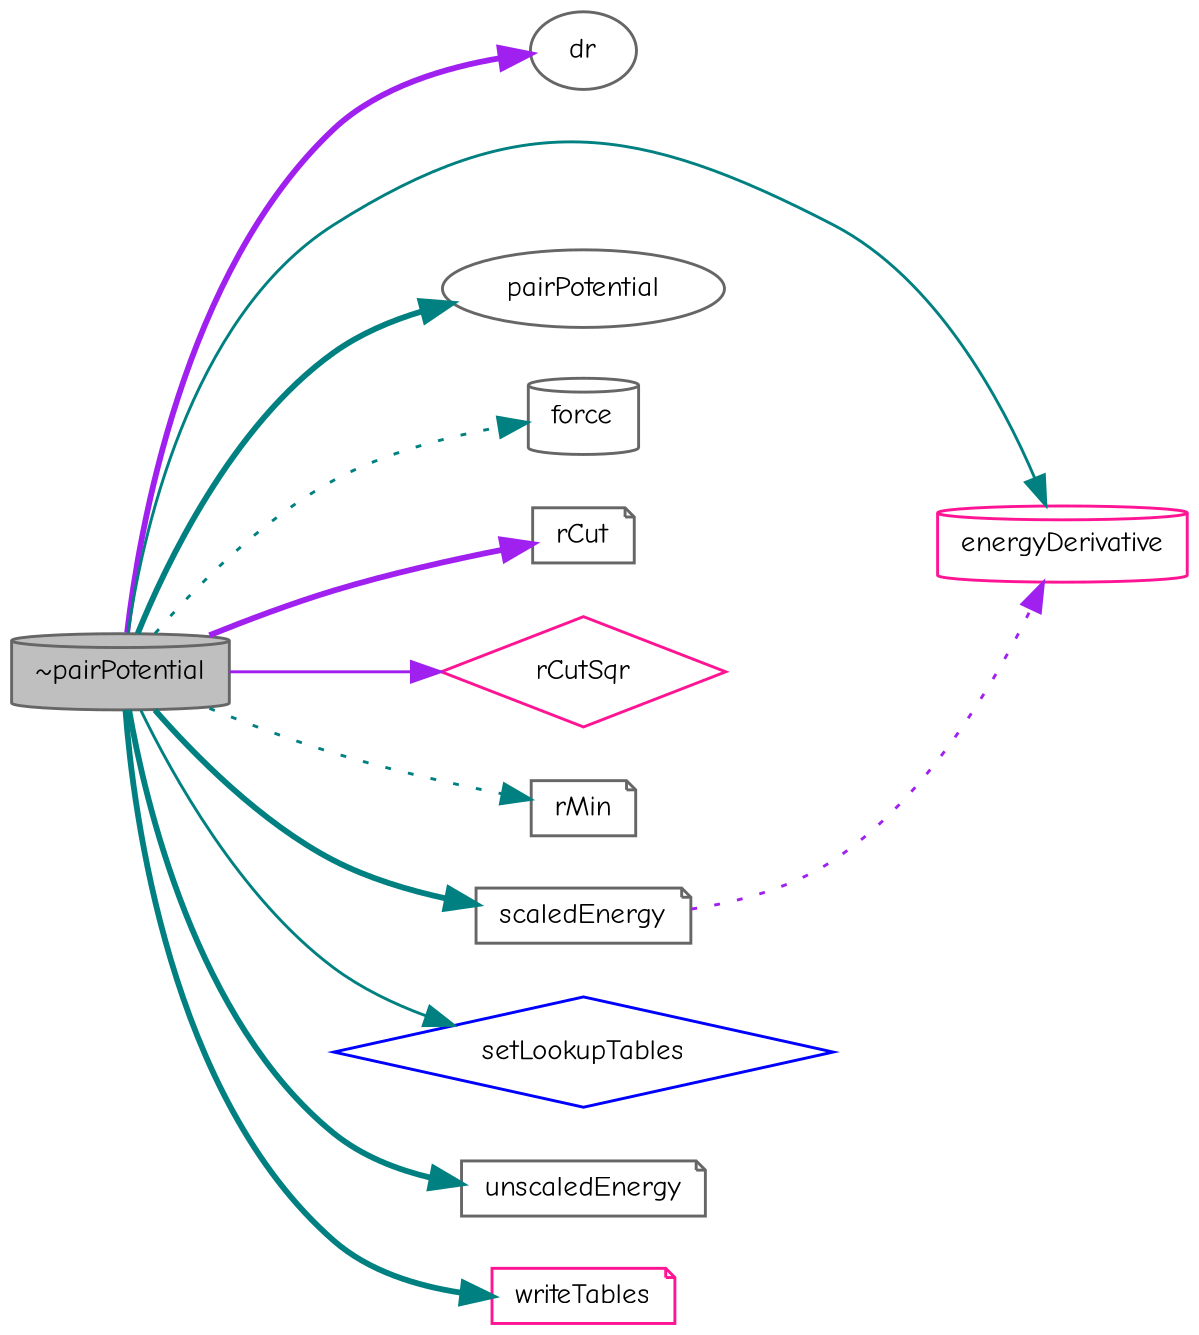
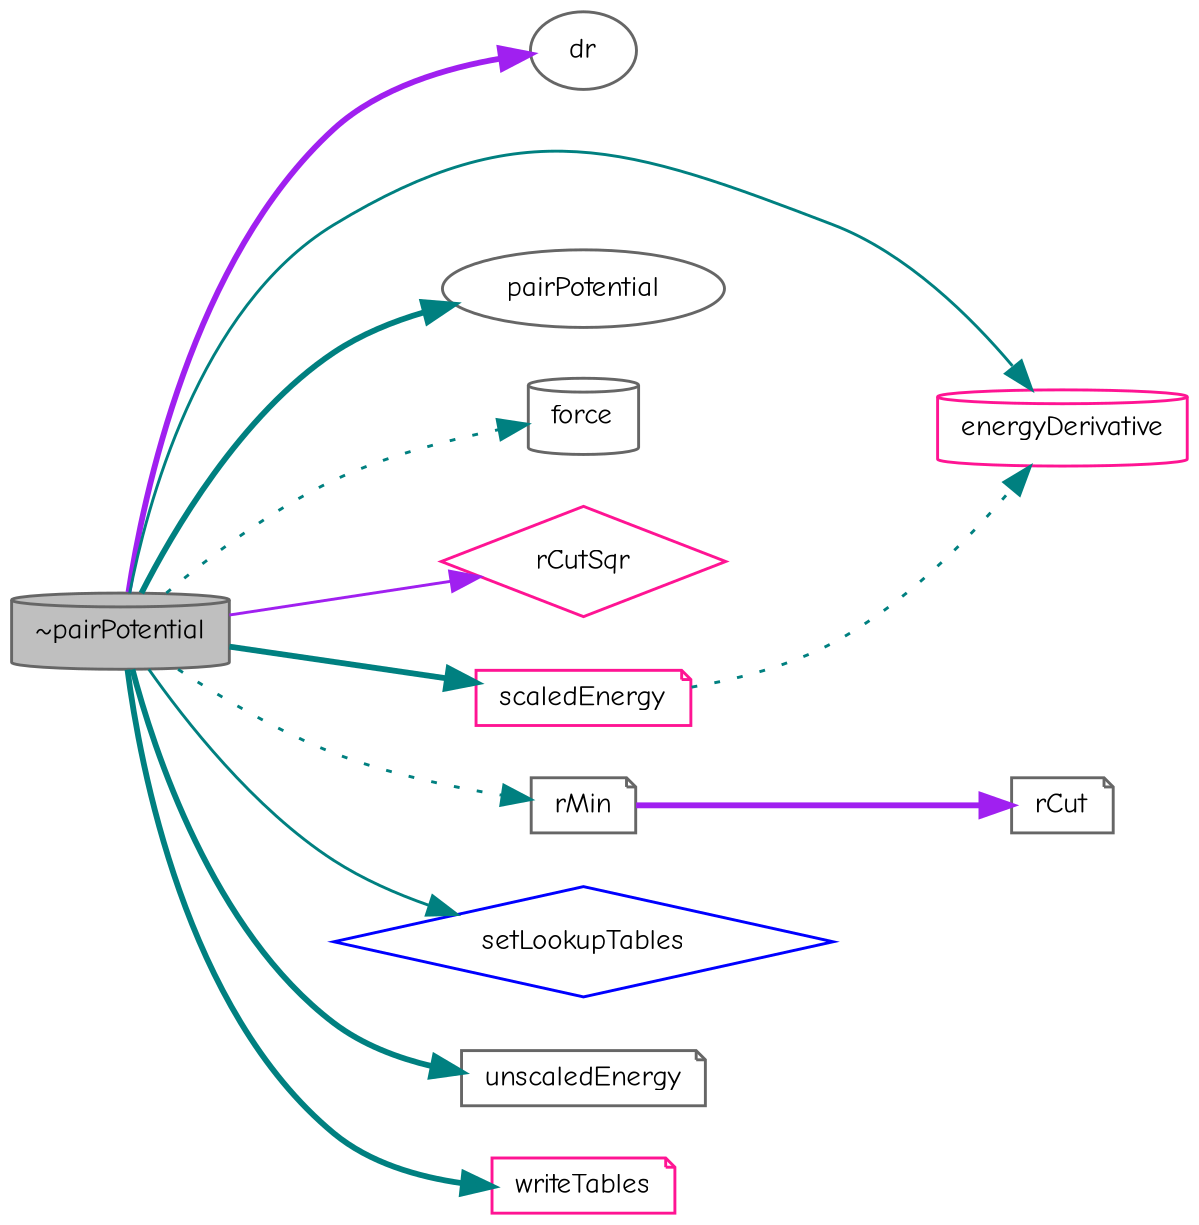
(353, 585) -> (809, 805)
(899, 805) -> (871, 620)
(583, 916) -> (583, 698)
